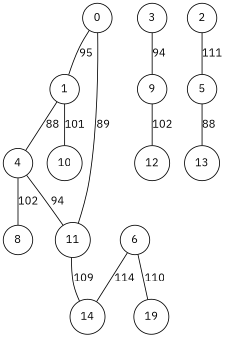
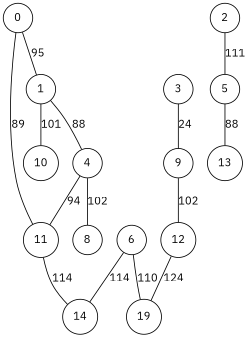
(159, 54) -> (185, 125)
(84, 278) -> (63, 278)
none -> (161, 279)
